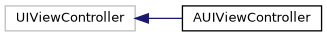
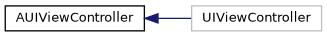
(166, 18) -> (175, 18)
